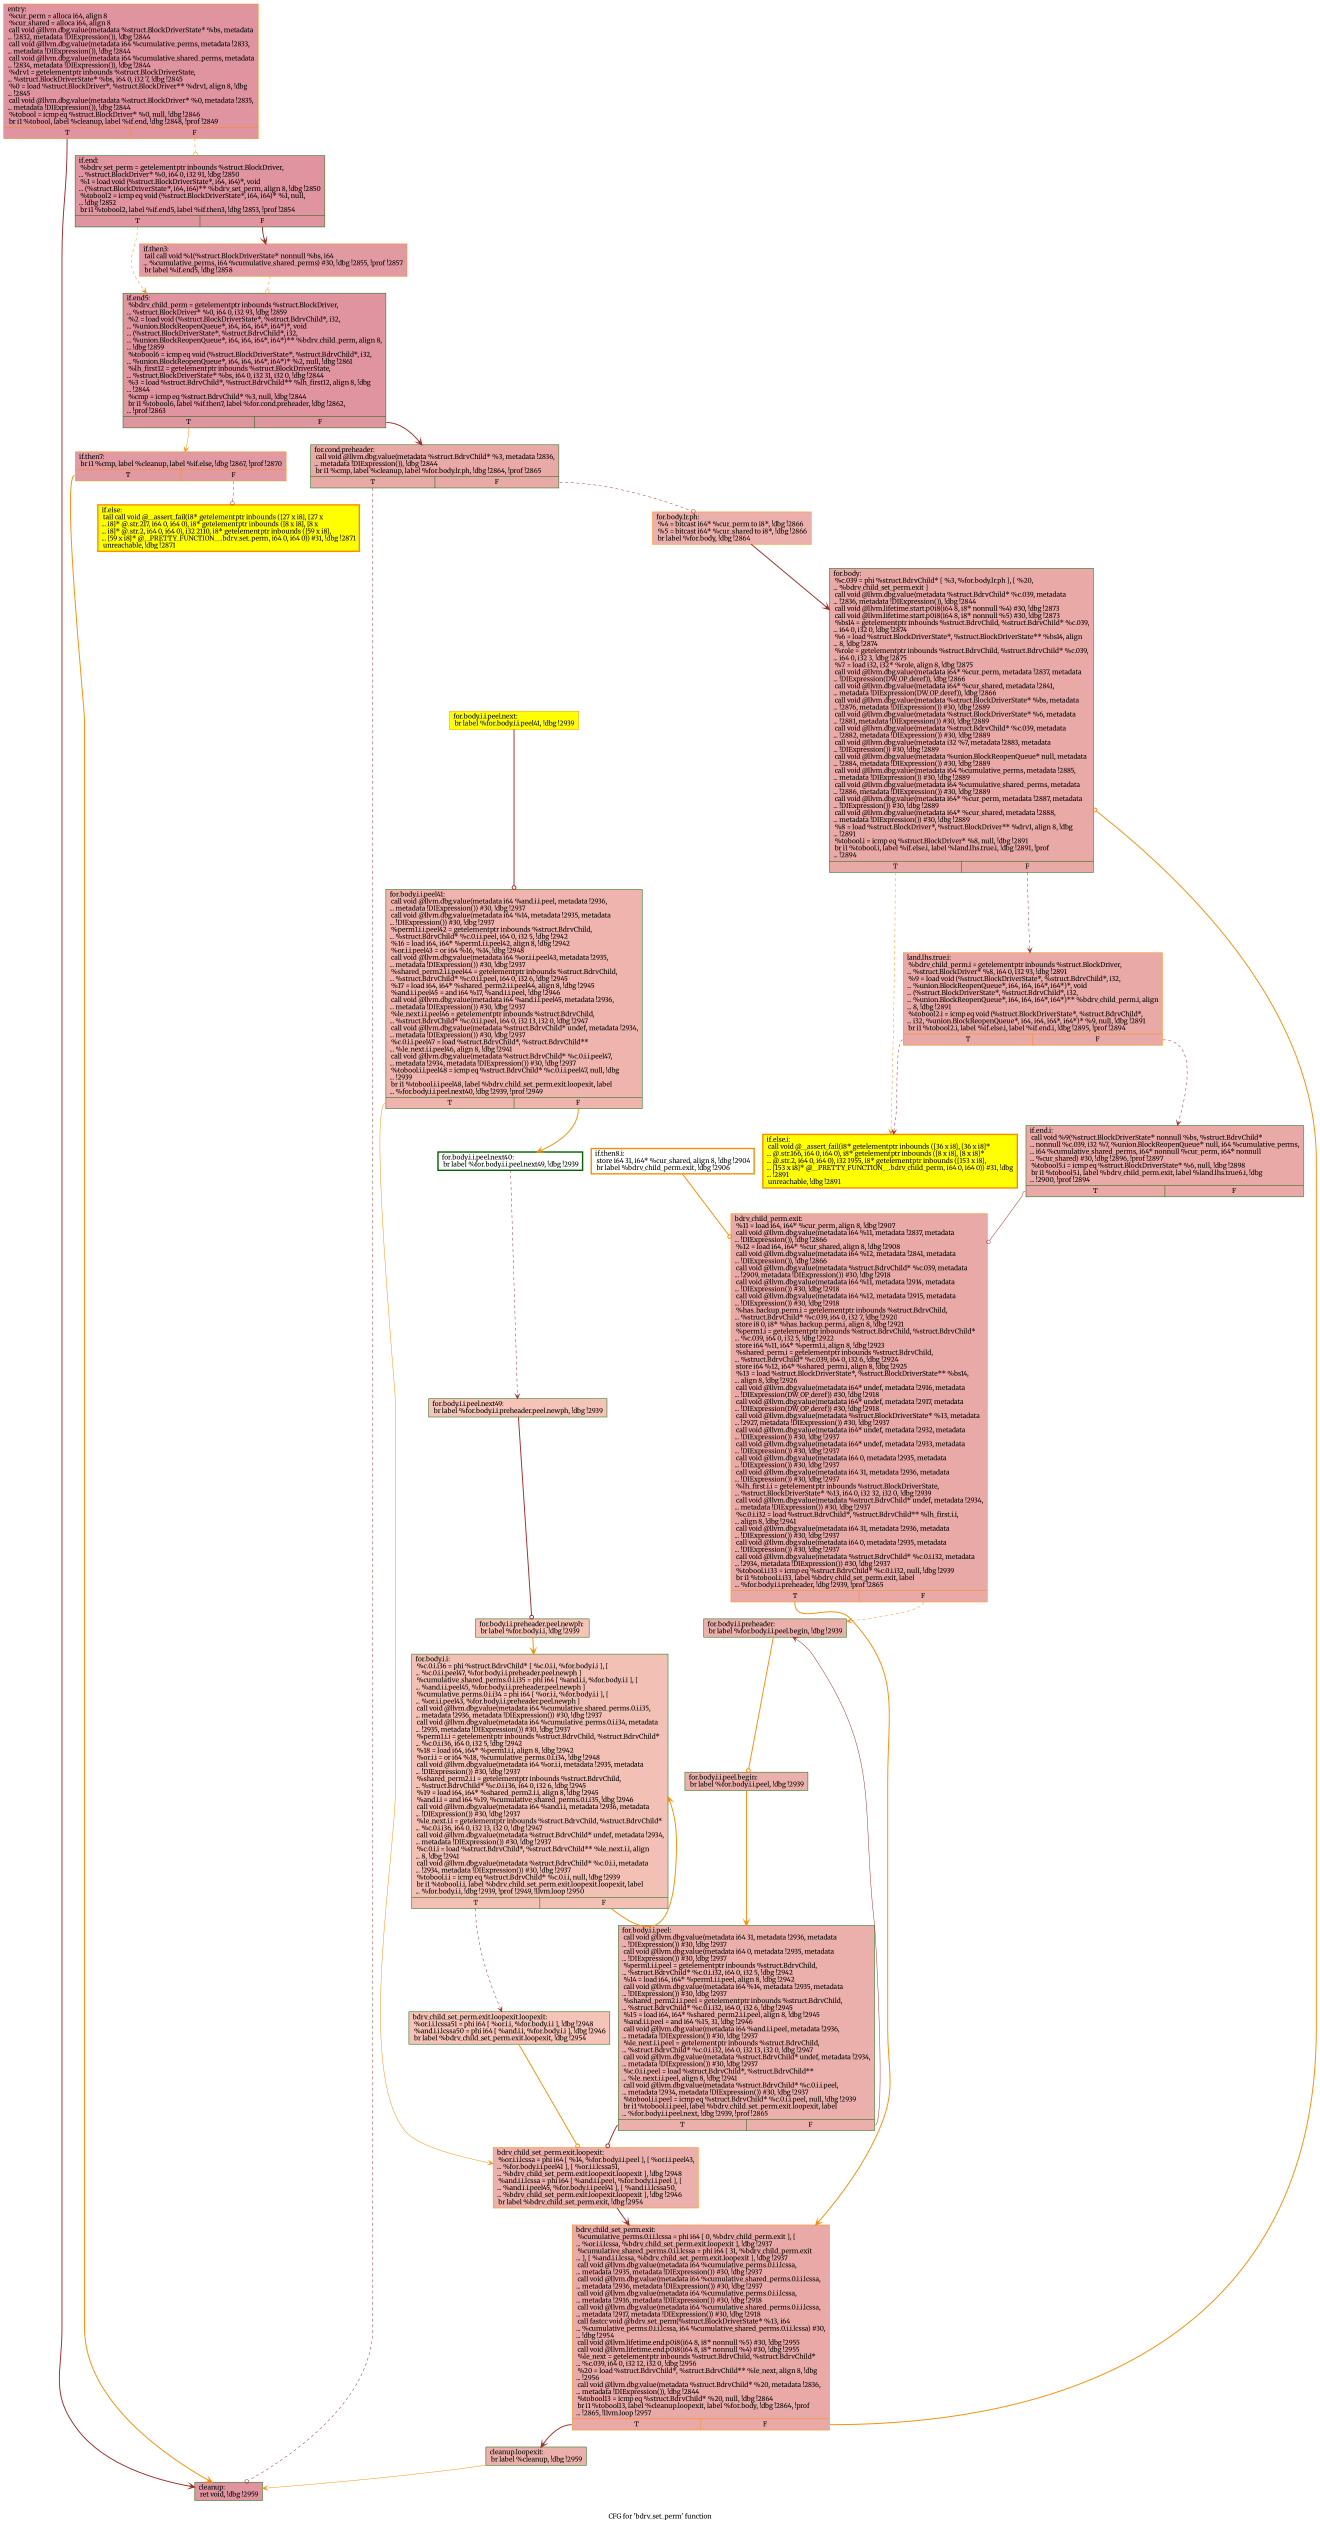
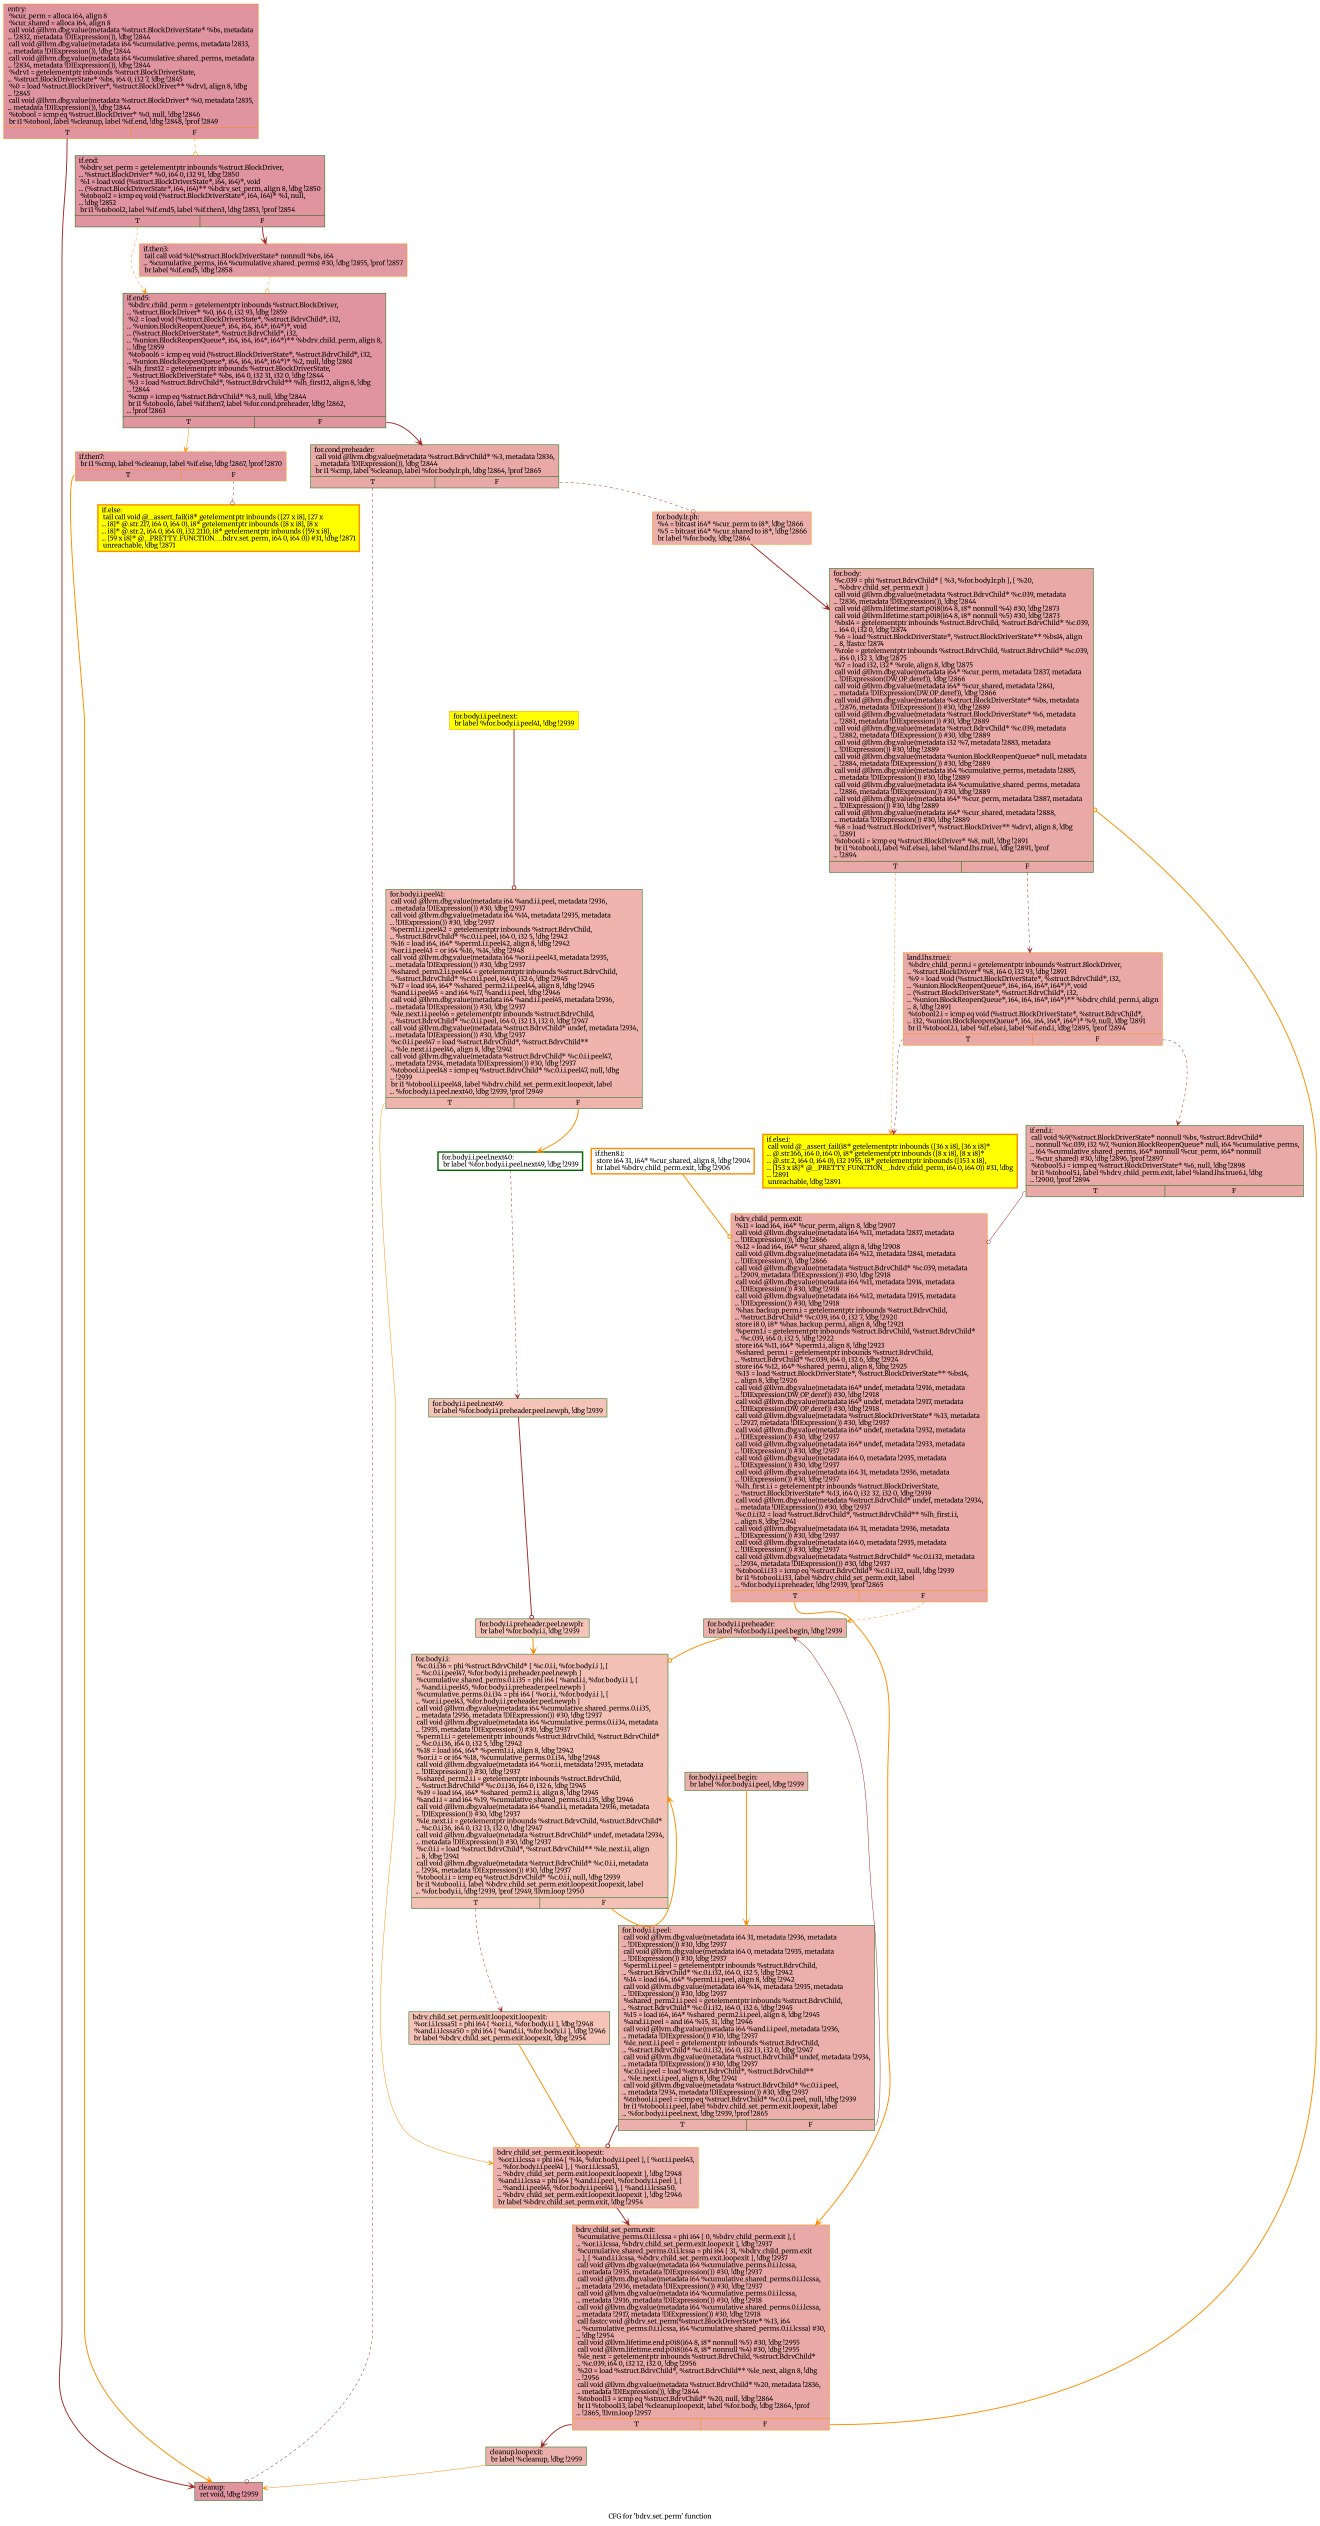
(856, 644) -> (859, 644)
(761, 1703) -> (698, 1646)
